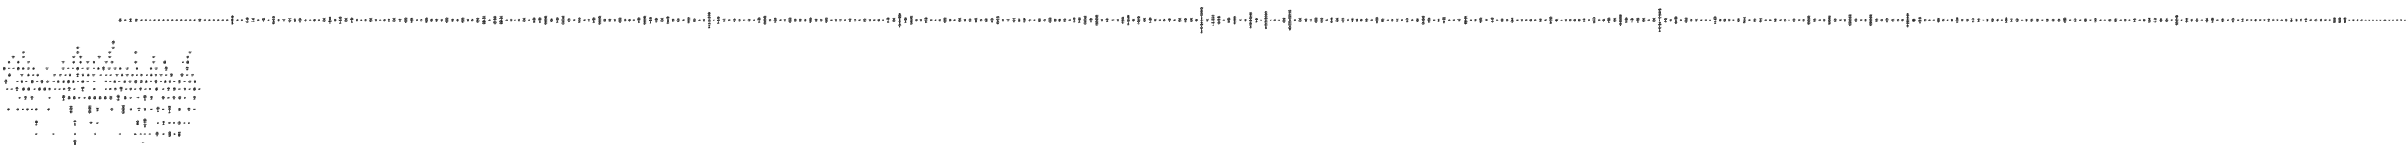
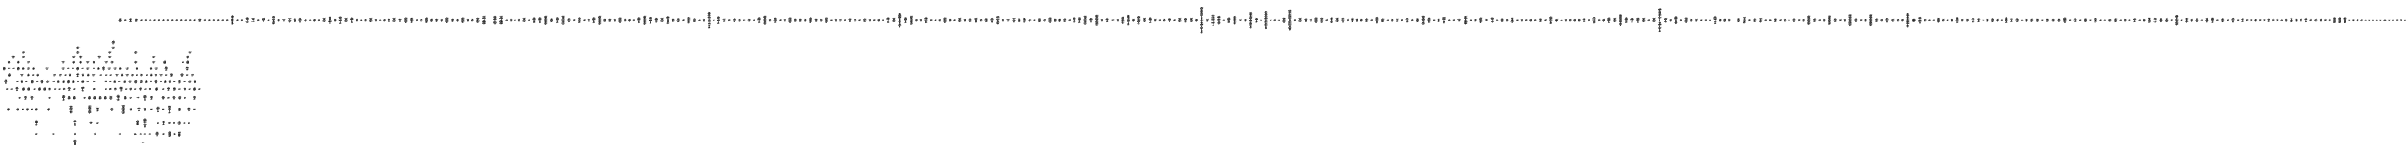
(489, 20) -> none
(1733, 20) -> none
(79, 98) -> none
